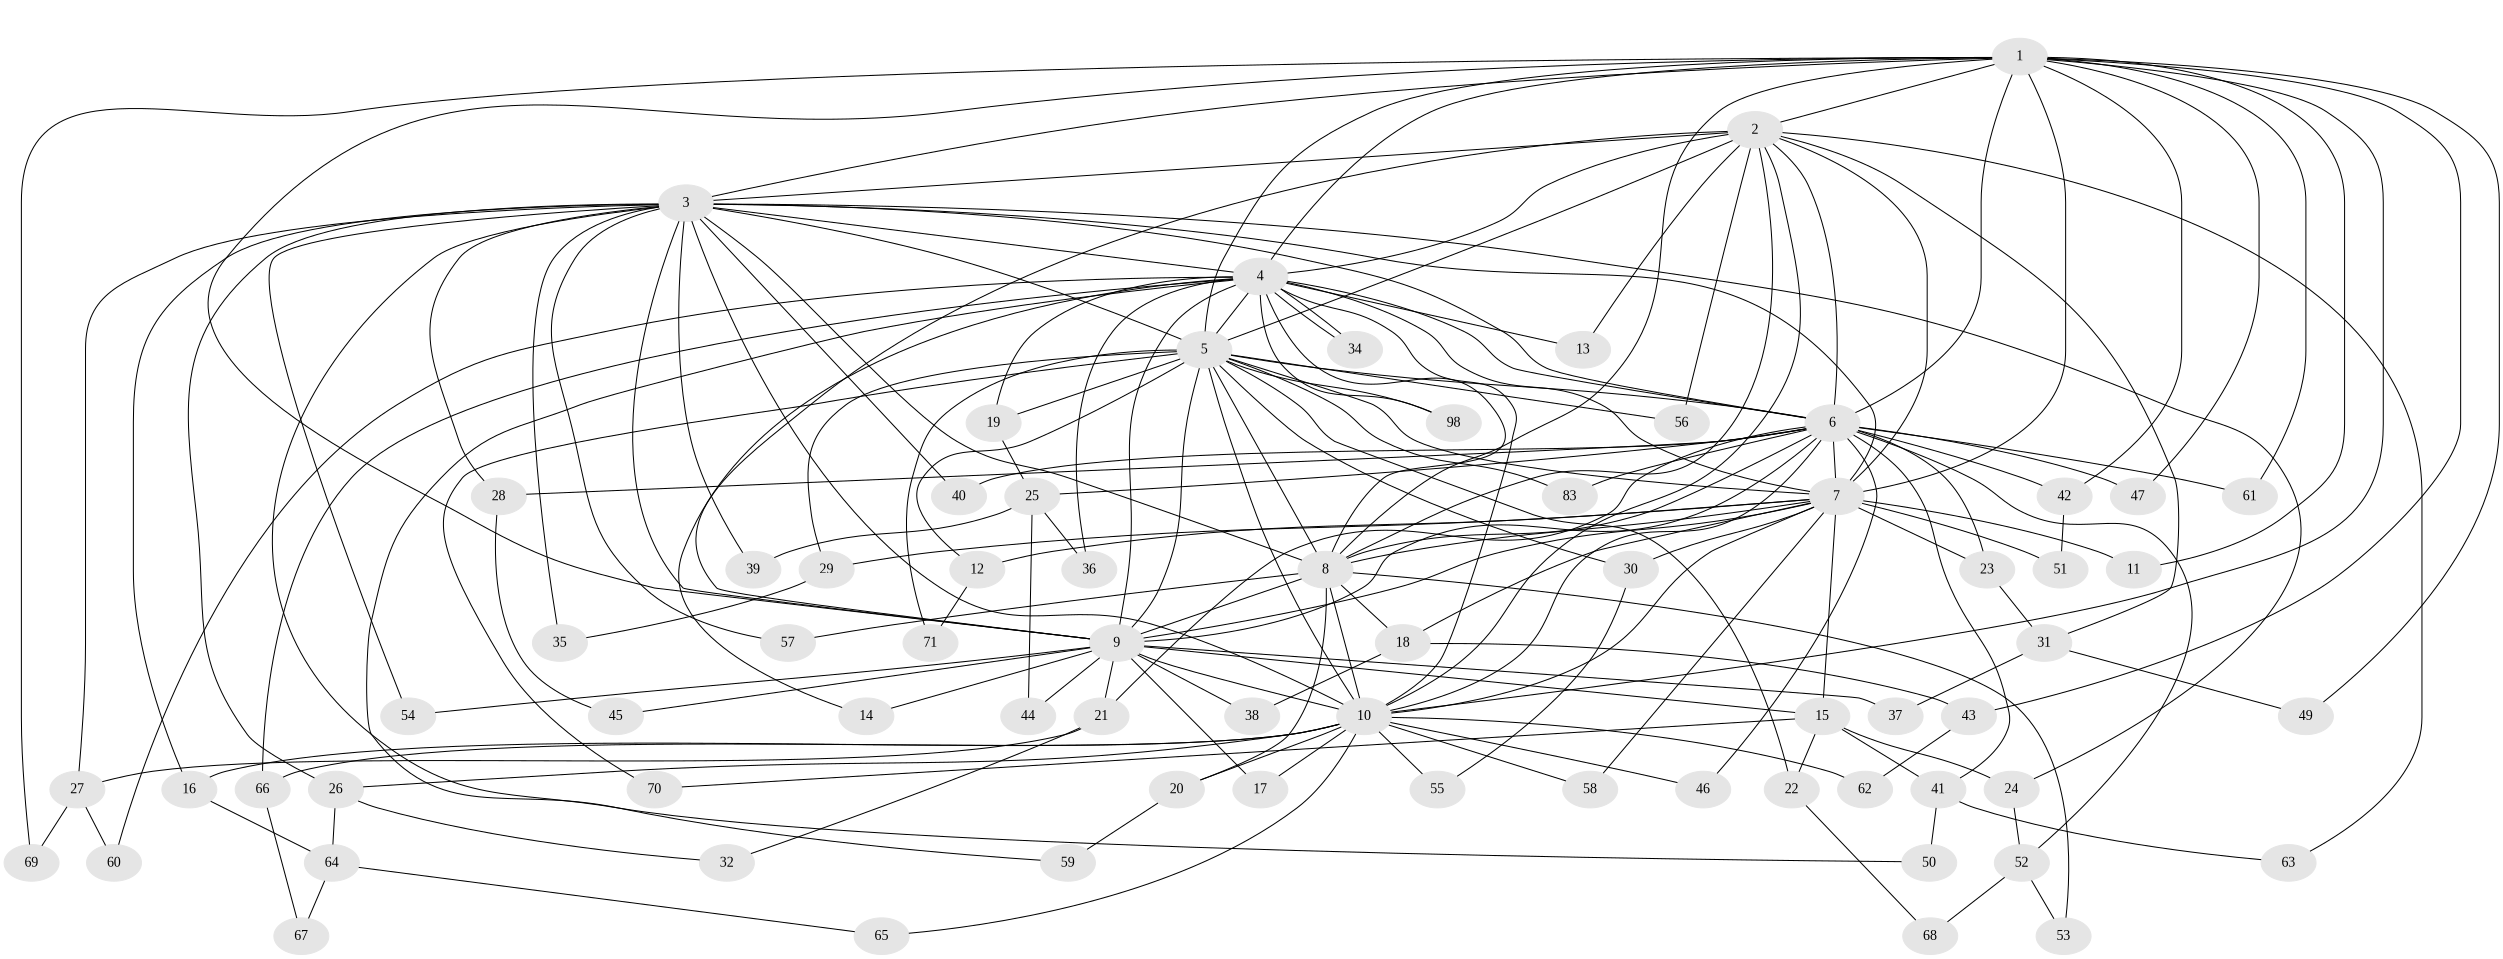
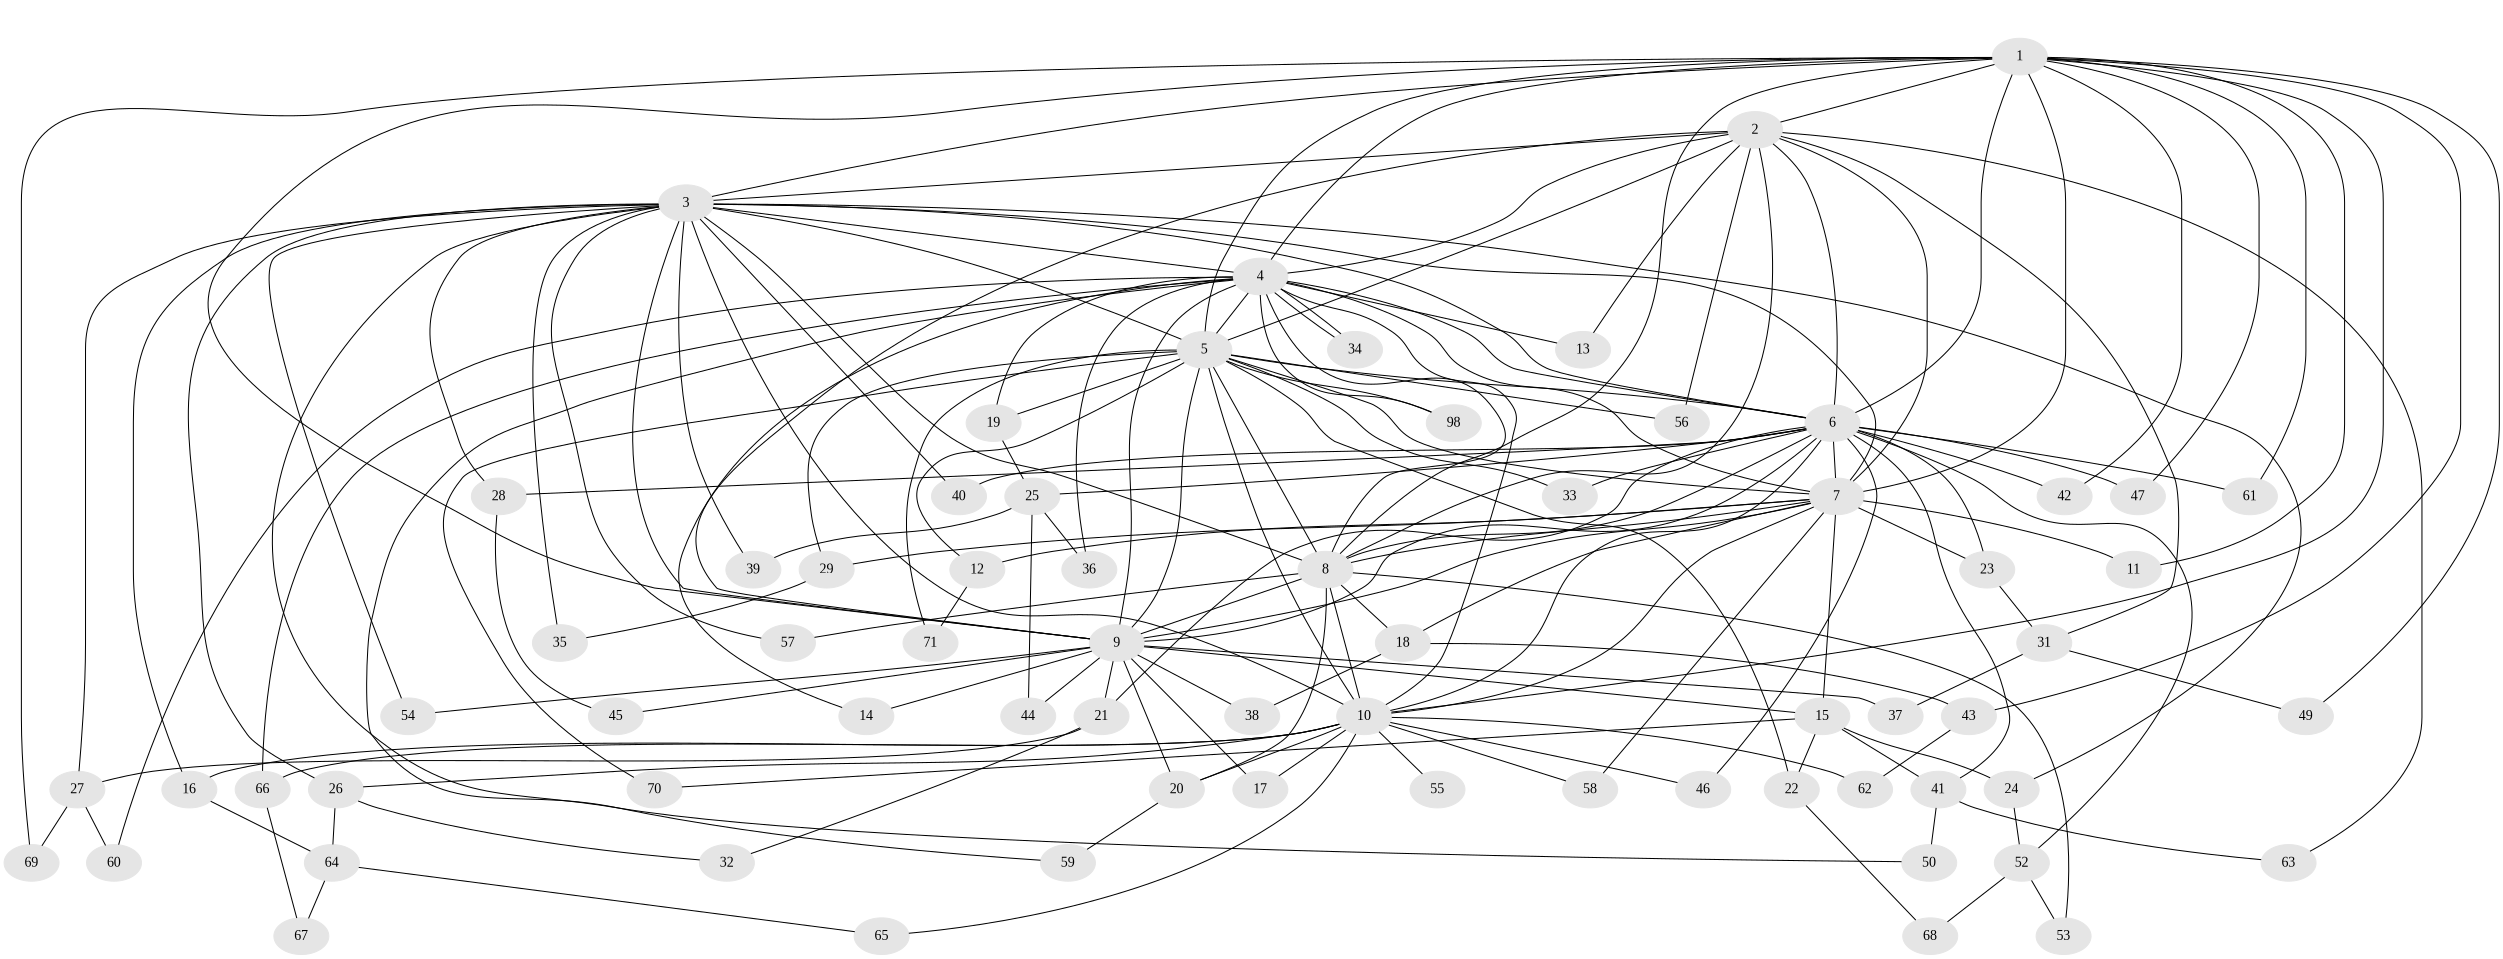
(1707, 475) -> none
(1570, 496) -> (1570, 496)
(1631, 570) -> none
(2061, 570) -> none
(1238, 684) -> (1147, 716)
